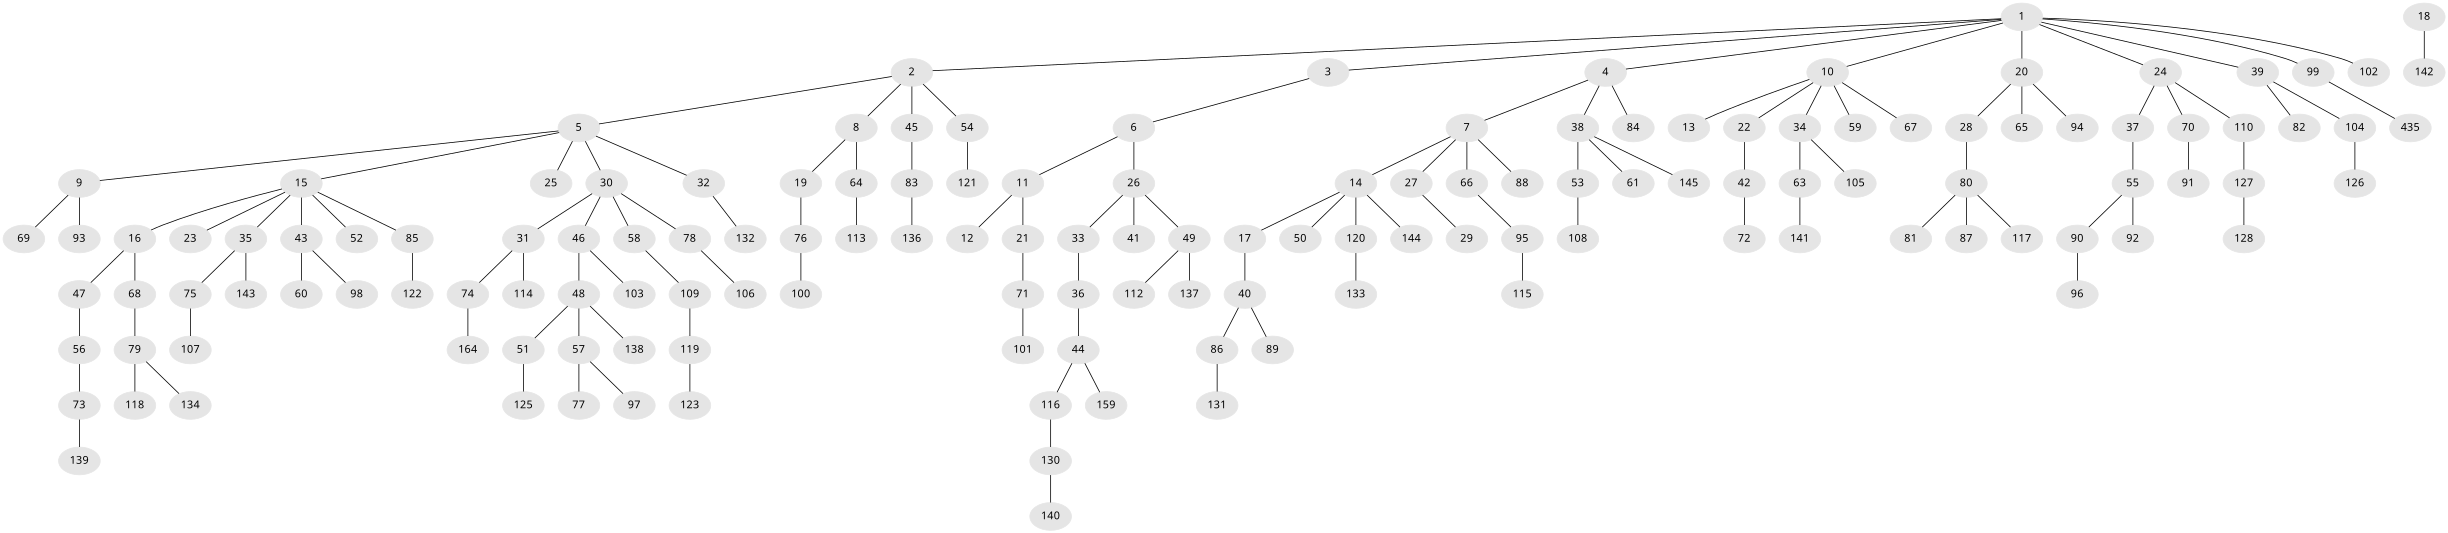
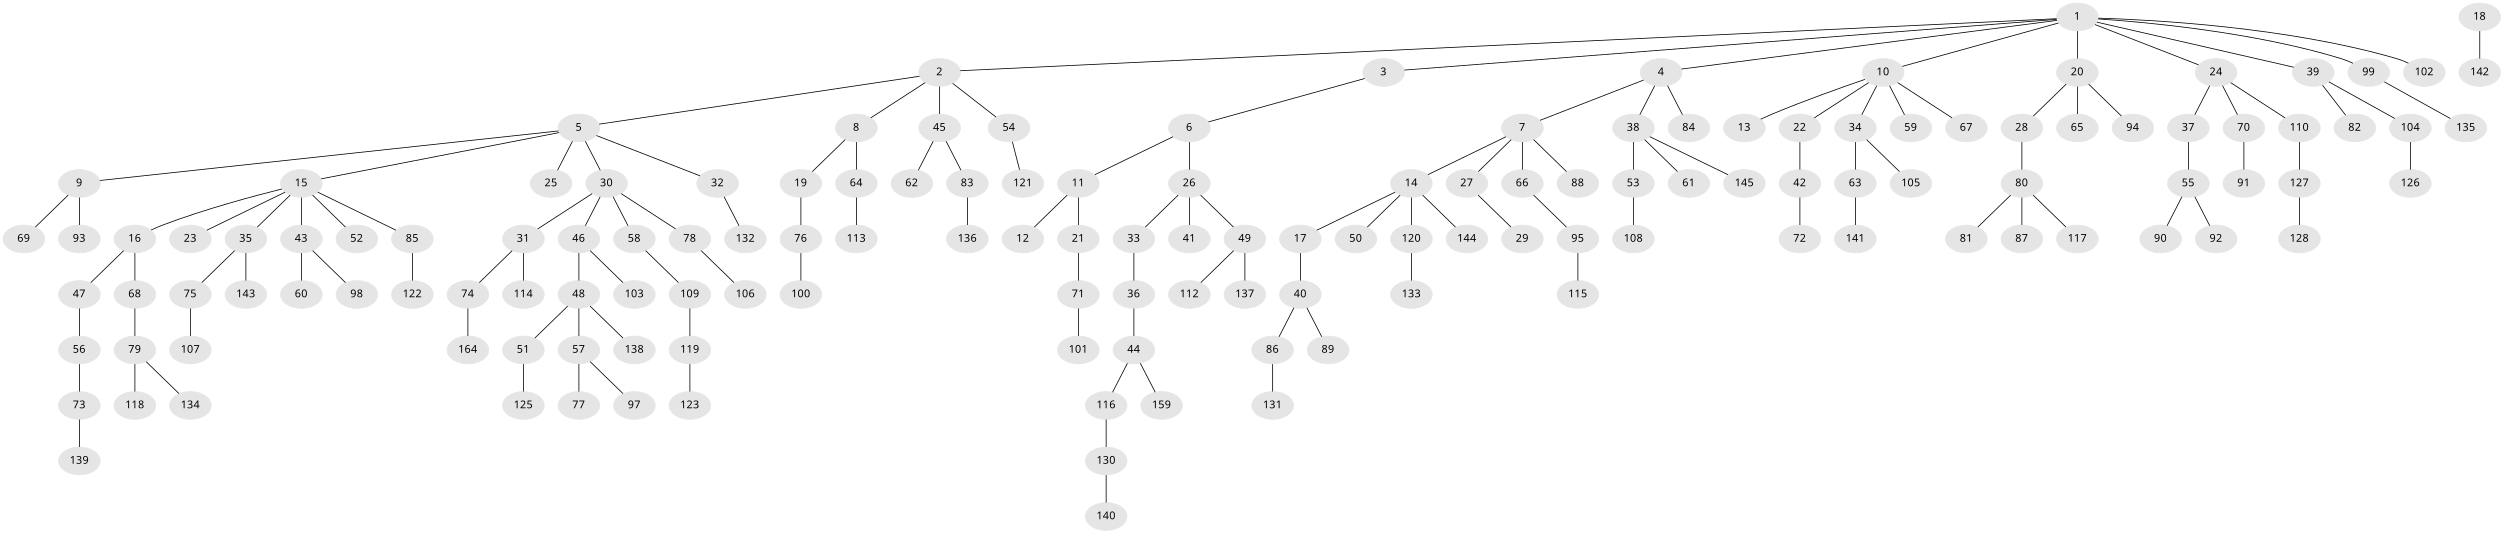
(2410, 128) -> (2466, 128)
none -> (912, 183)
(2077, 294) -> none
